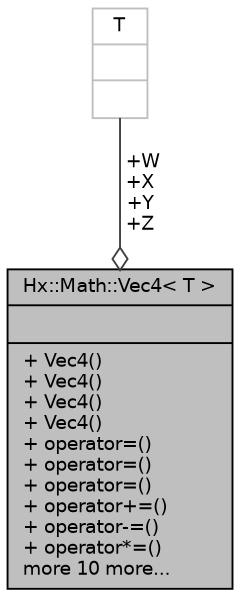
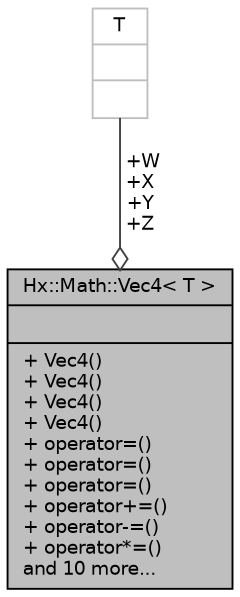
(97, 569) -> (90, 569)
